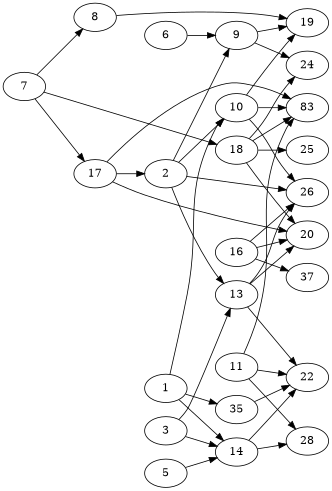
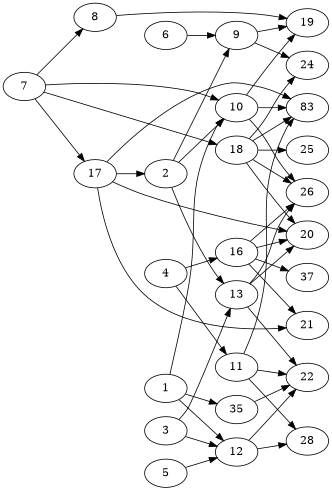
none -> (129, 84)
(233, 183) -> (266, 168)
none -> (166, 274)
none -> (307, 325)
(237, 452) -> (237, 452)
